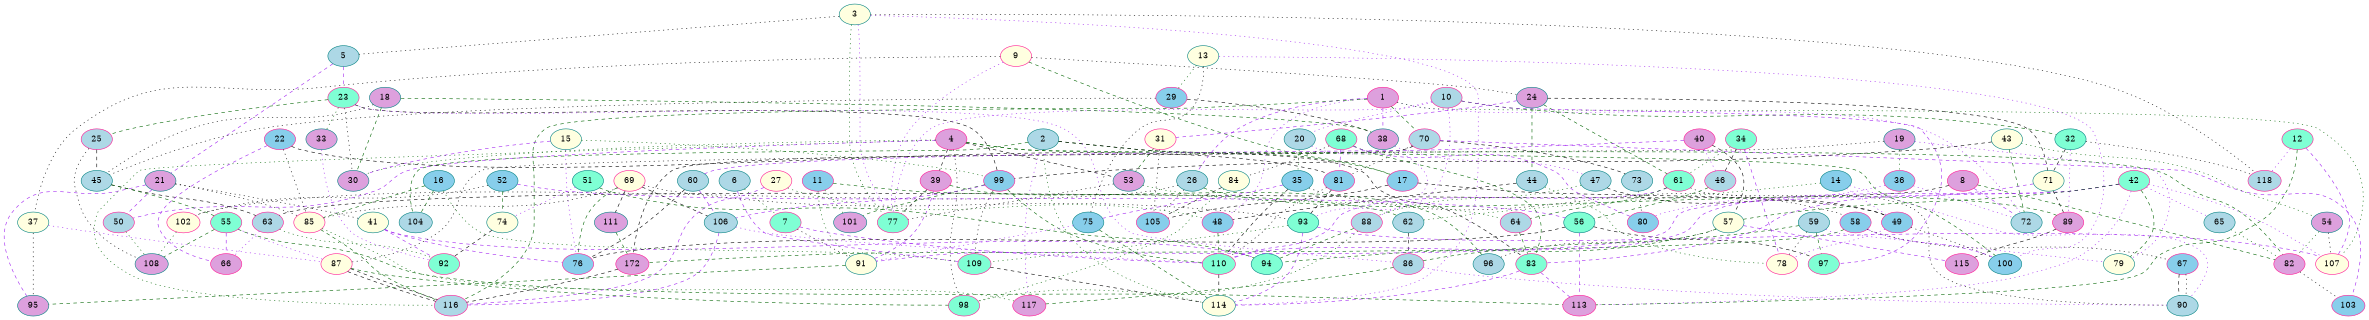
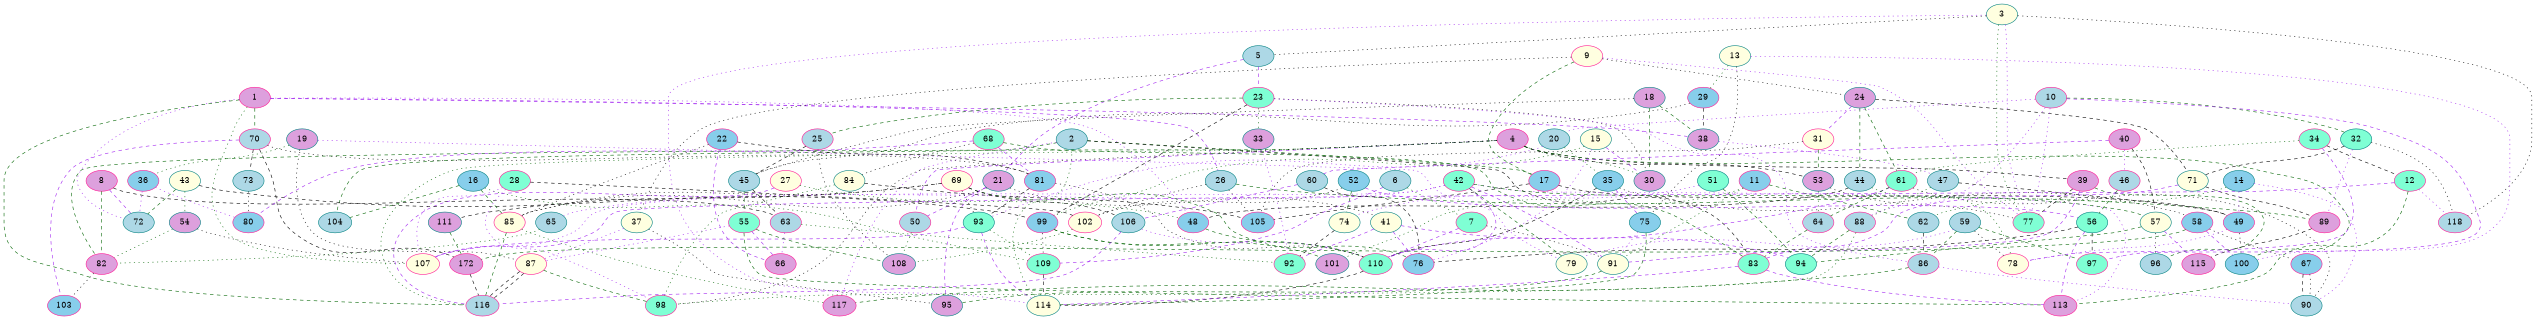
(1728, 164) -> (2362, 161)
none -> (515, 181)
(860, 202) -> none
